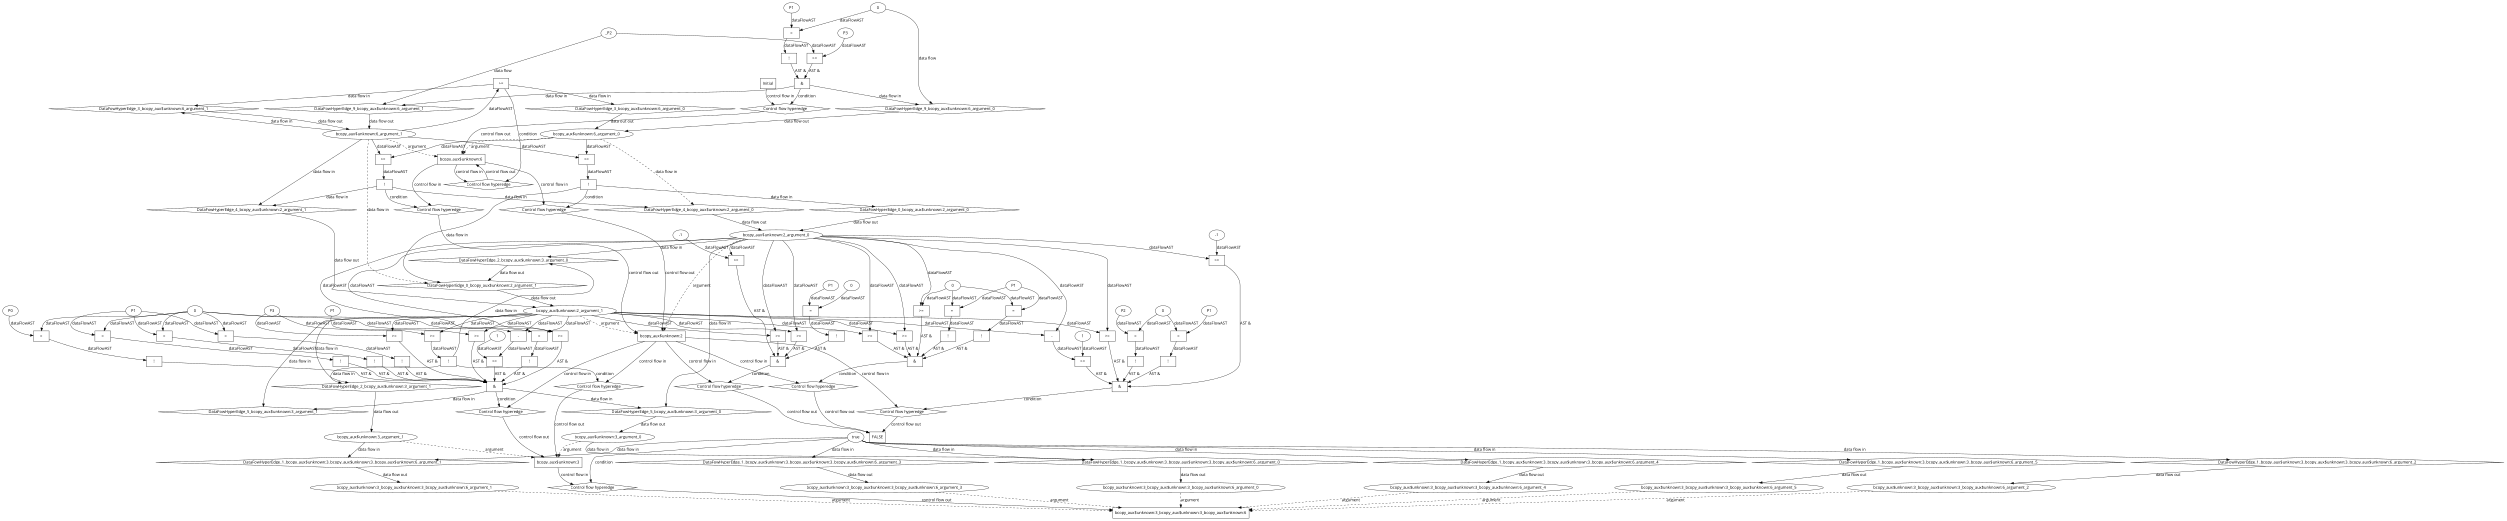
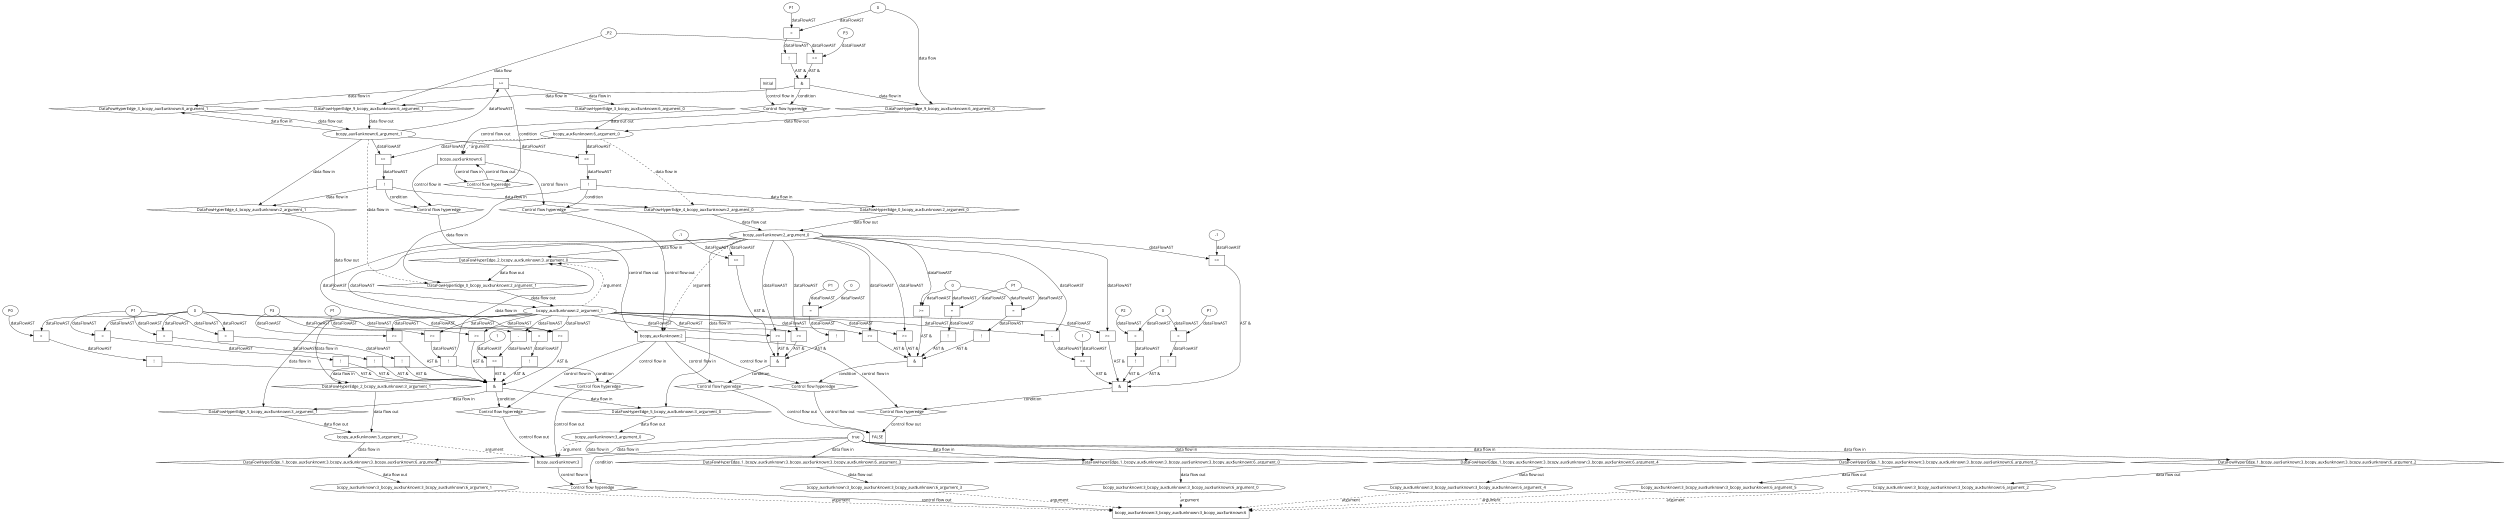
(410, 150) -> none
(607, 327) -> (601, 273)
none -> (315, 424)
